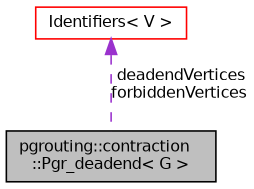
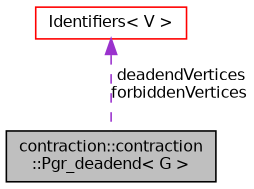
(111, 156) -> (111, 156)
